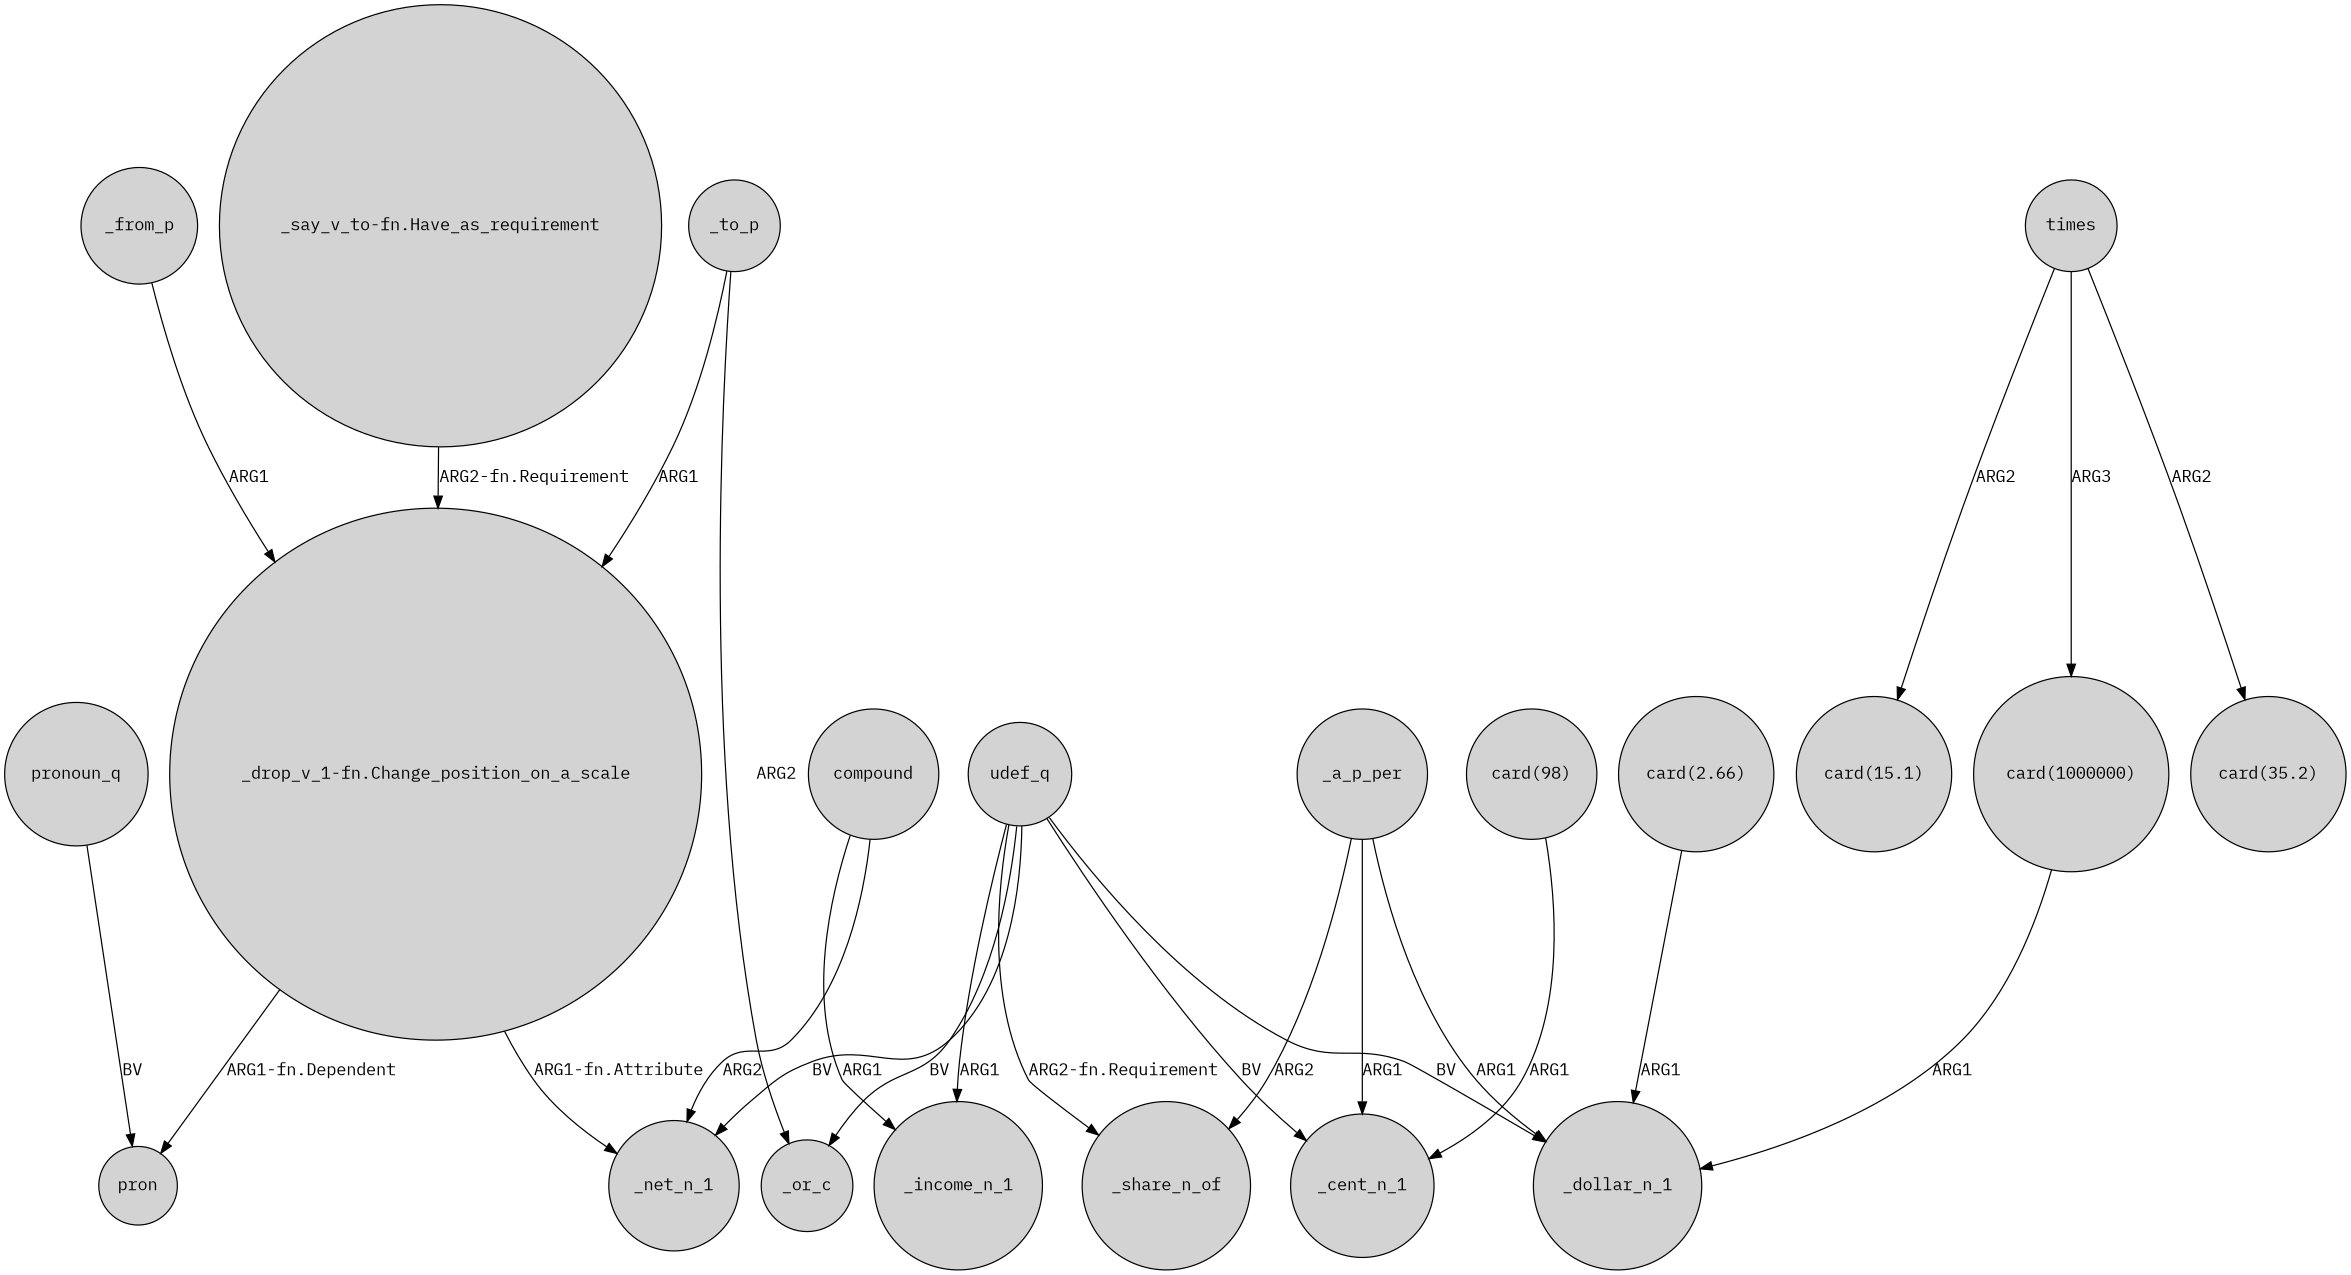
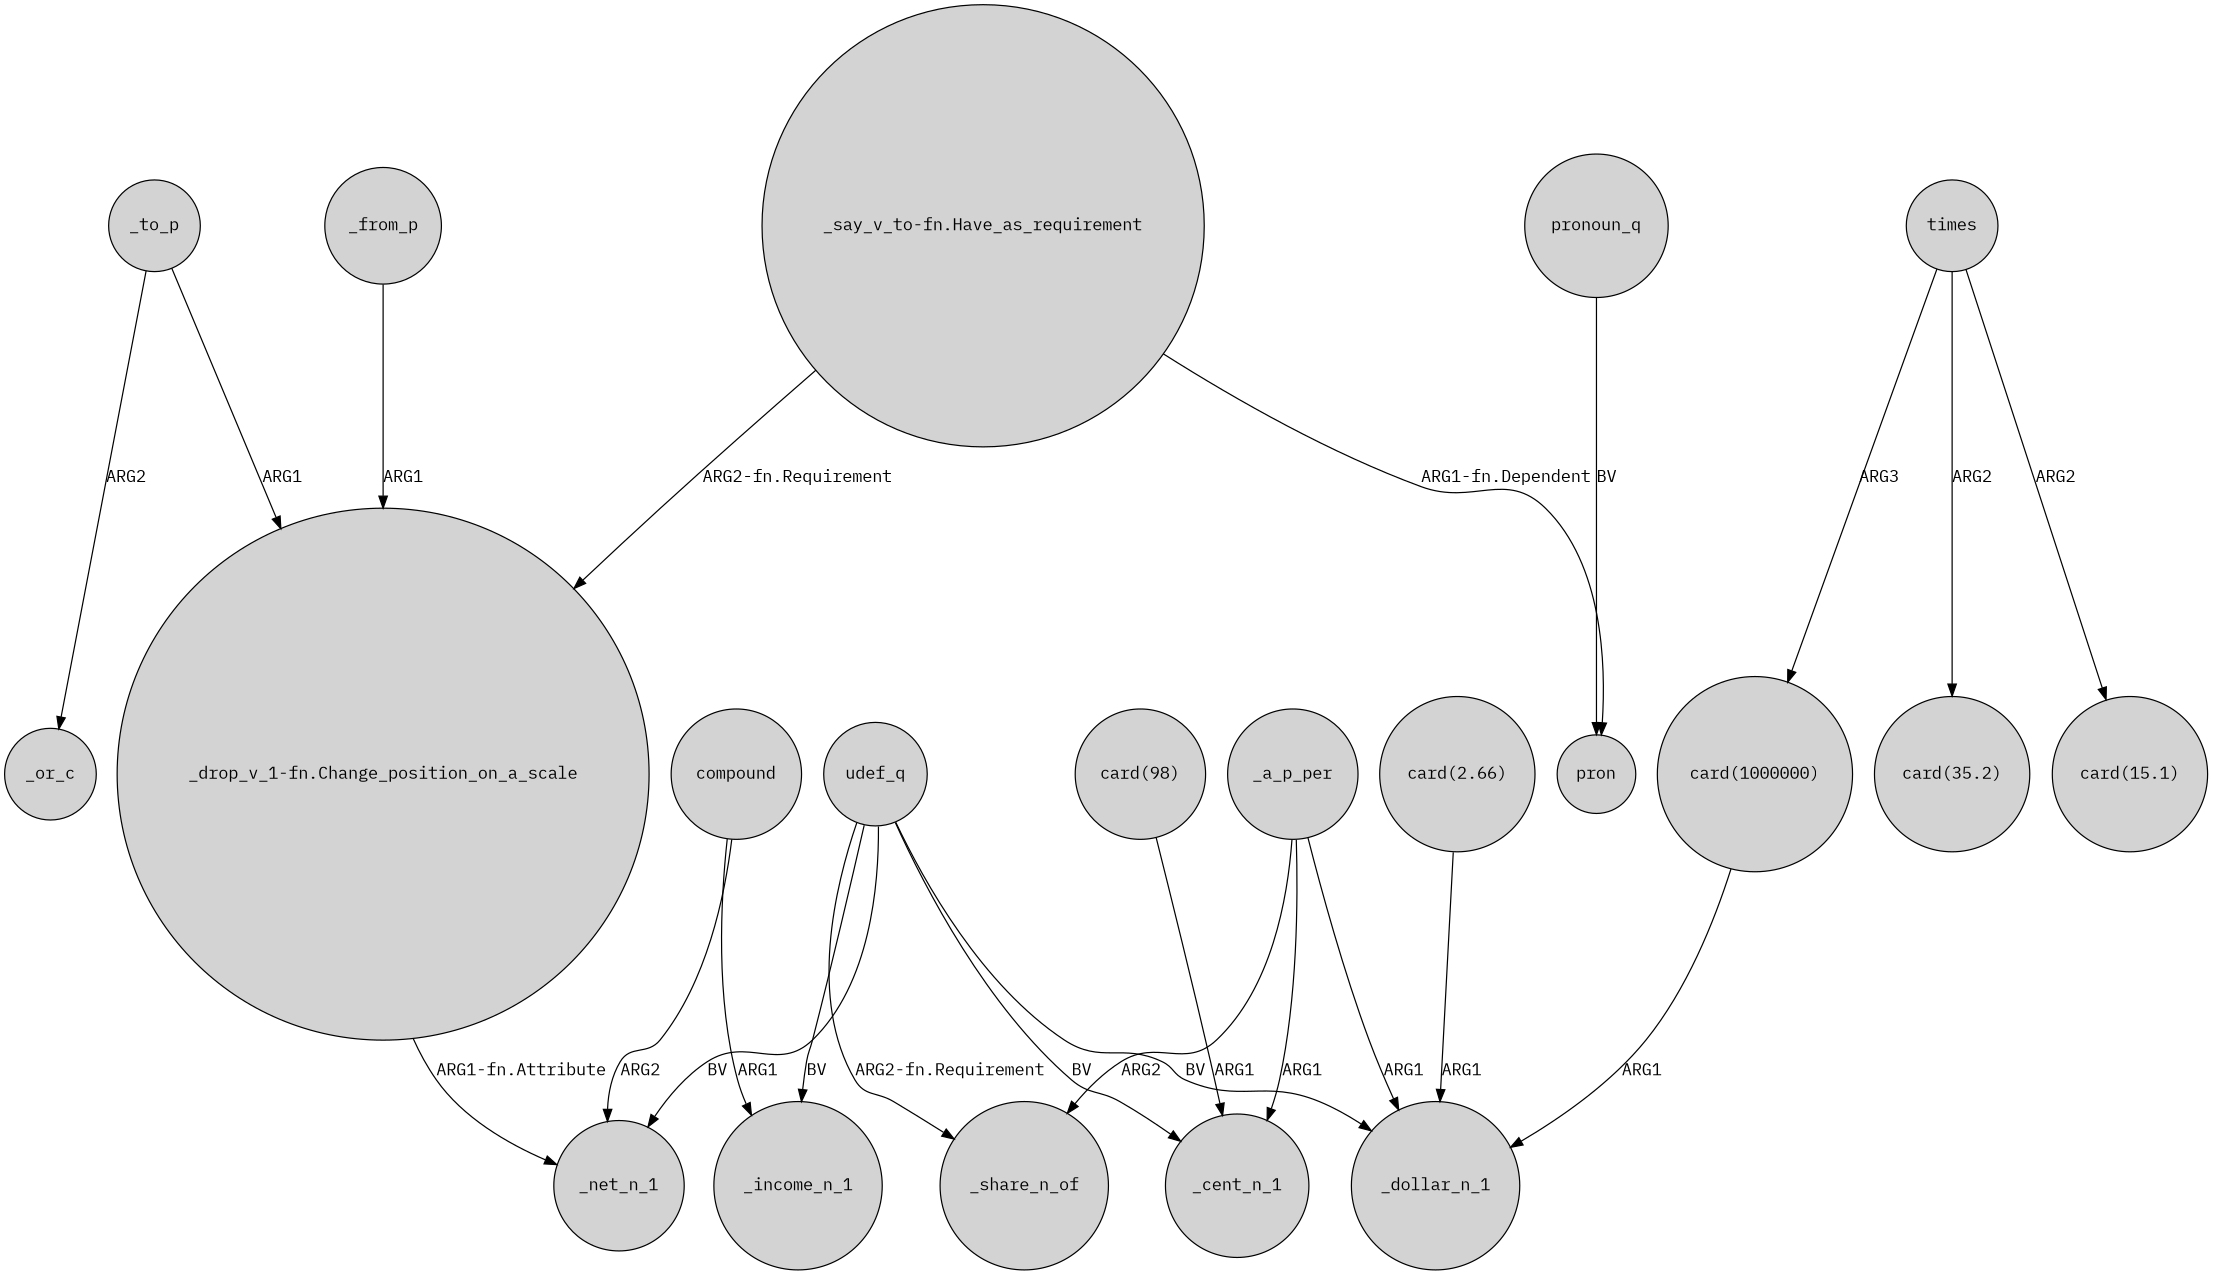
(980, 982) -> none
(224, 1066) -> (1454, 493)
(980, 1071) -> (817, 1071)
